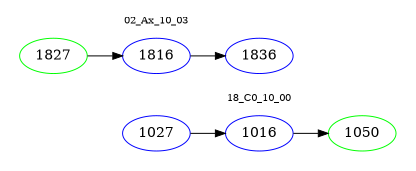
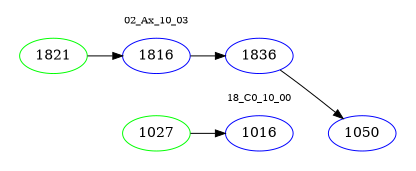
(53, 56) -> (53, 56)
(156, 133) -> (156, 133)
(306, 133) -> (314, 95)
(362, 133) -> (362, 133)
